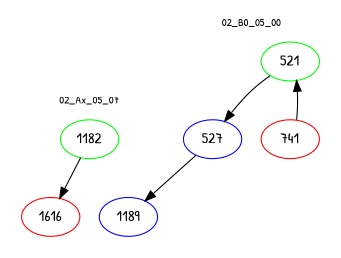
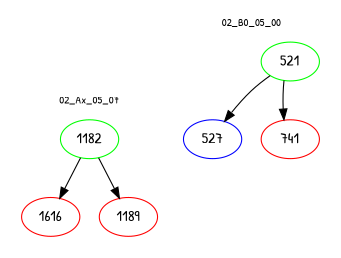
(298, 106) -> (283, 95)
(175, 174) -> (107, 173)
(128, 217) -> (128, 217)
